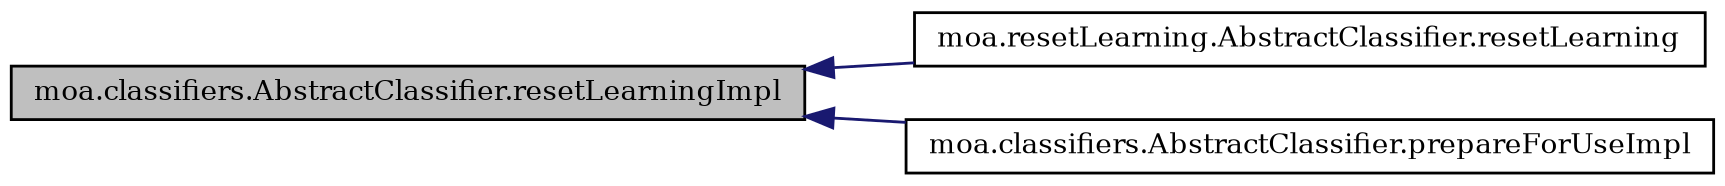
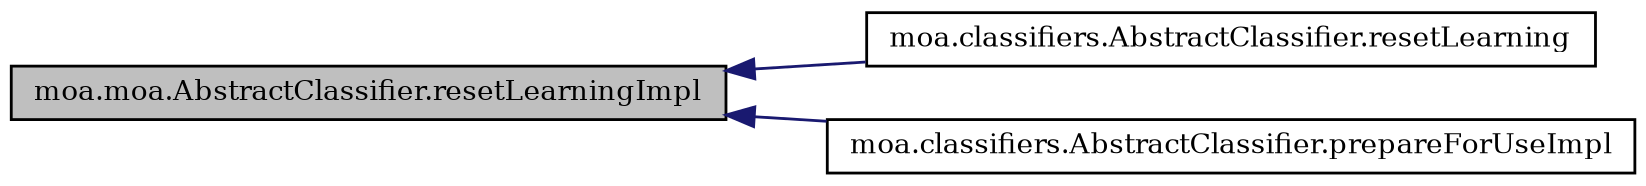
(1310, 39) -> (1231, 39)
(408, 93) -> (369, 93)
